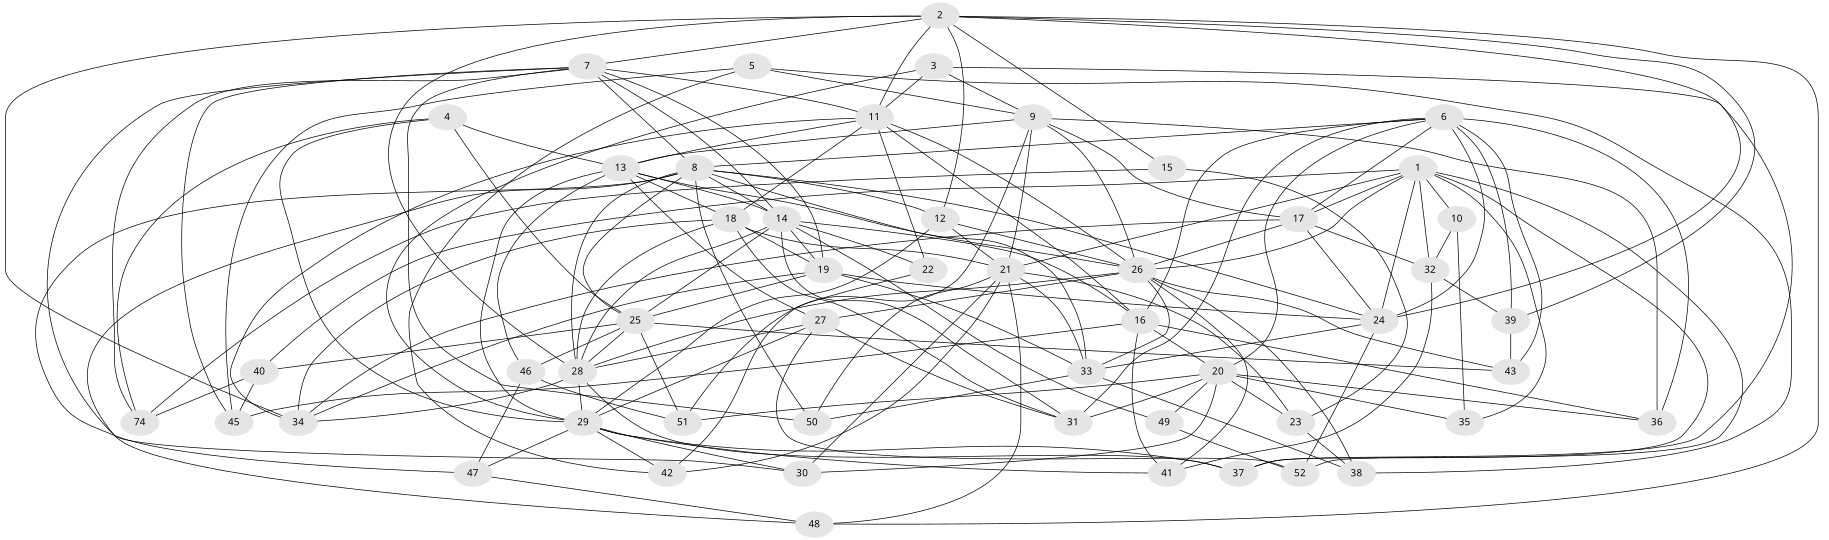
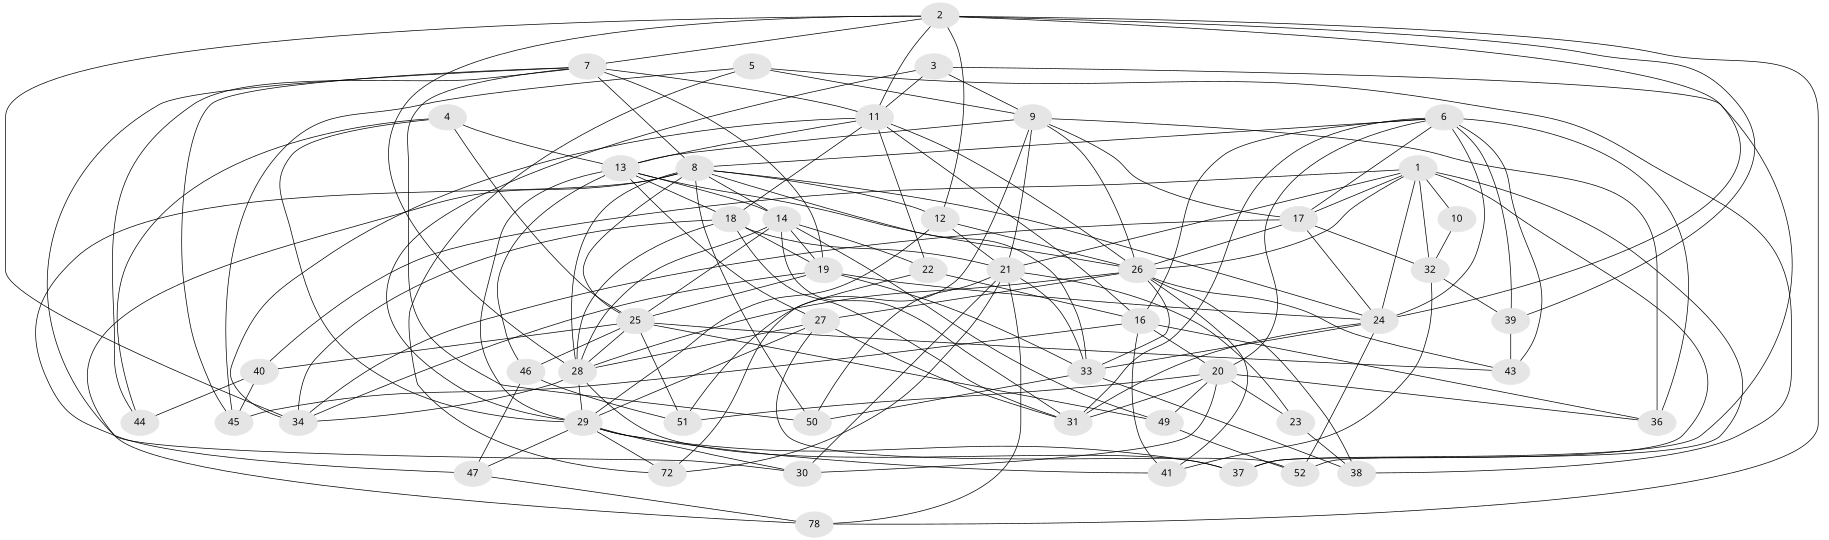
(698, 137) -> none
(1167, 168) -> none
(903, 234) -> (1078, 306)
none -> (1190, 360)
none -> (888, 370)
(140, 423) -> (140, 423)
(1465, 423) -> none
(667, 474) -> (667, 474)
(814, 525) -> (814, 525)
